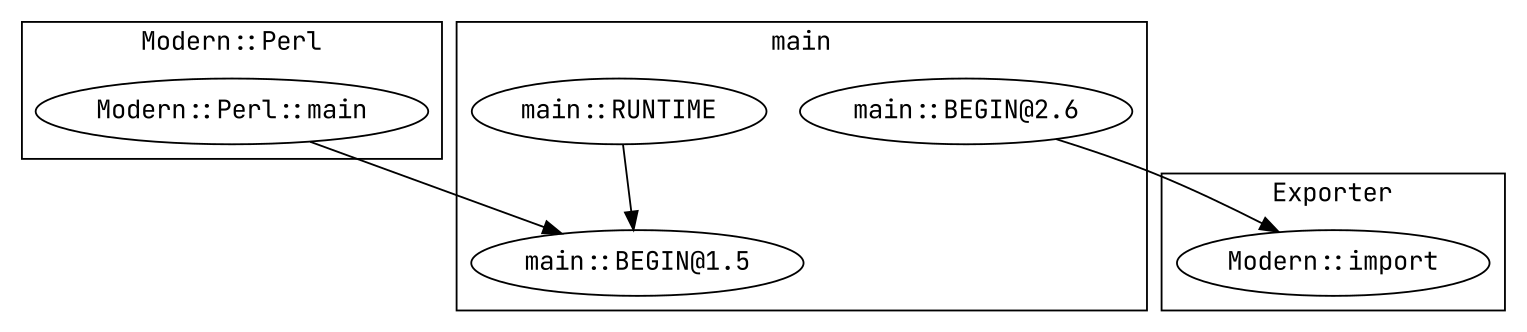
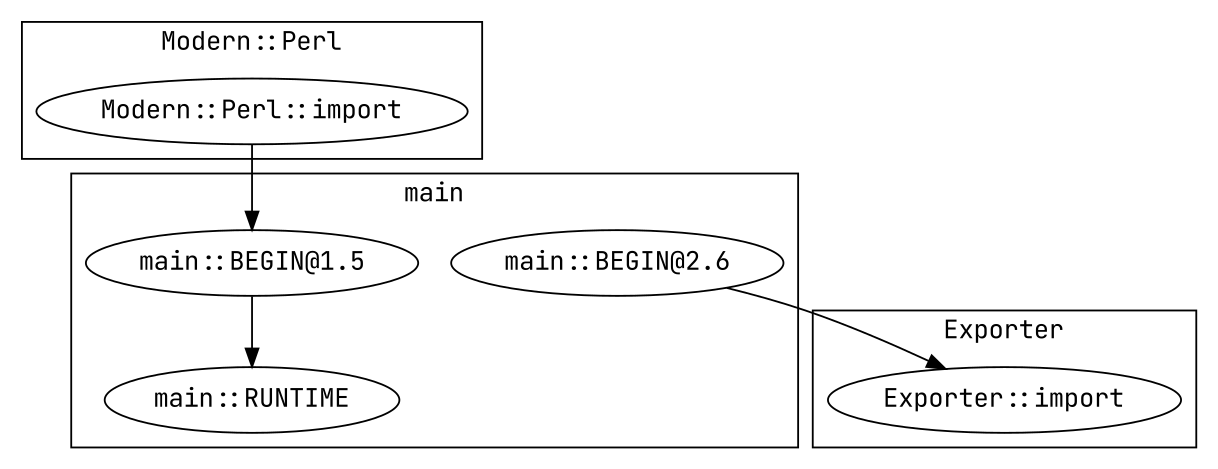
(232, 111) -> (252, 111)
(627, 178) -> (252, 322)
(1333, 263) -> (1005, 400)
